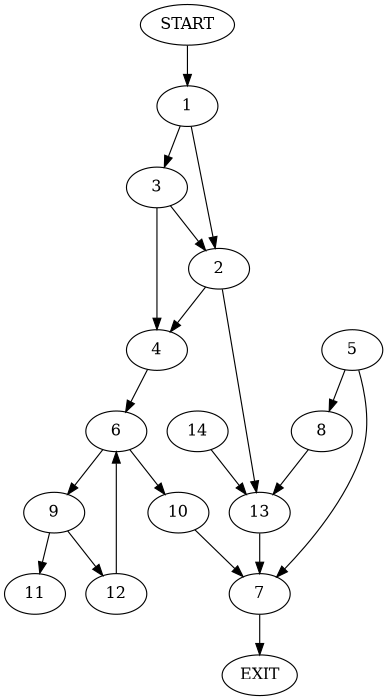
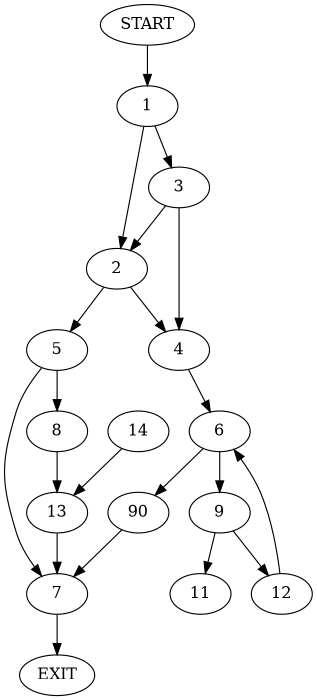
(238, 385) -> (90, 305)
(178, 513) -> (138, 513)
